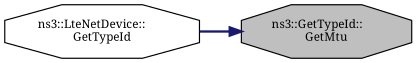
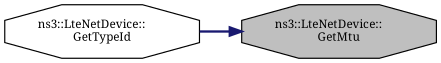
(327, 31) -> (339, 31)
